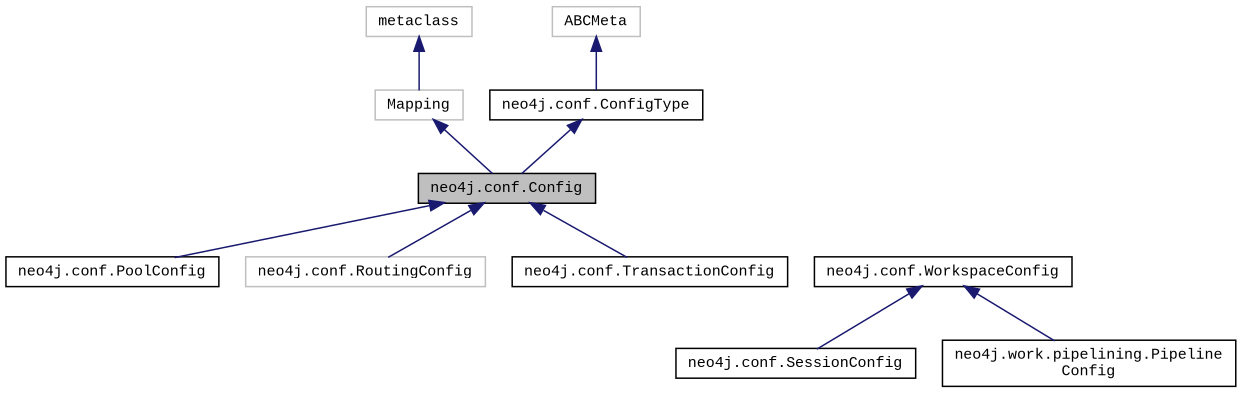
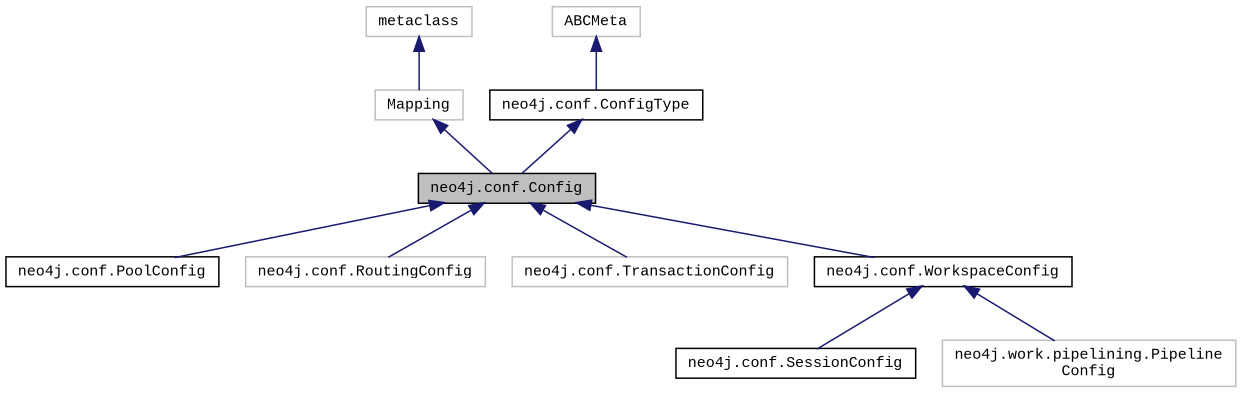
none -> (733, 231)
(650, 272) -> (650, 272)
(1089, 363) -> (1089, 363)
